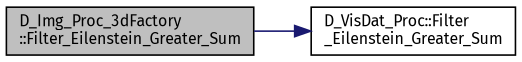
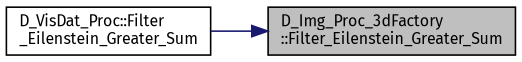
(274, 31) -> (231, 31)
